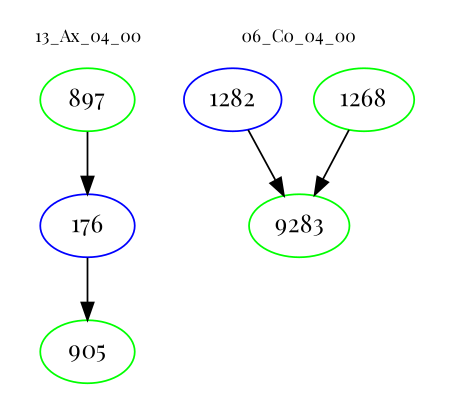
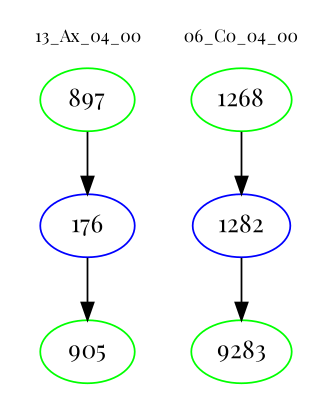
(336, 155) -> (242, 154)
